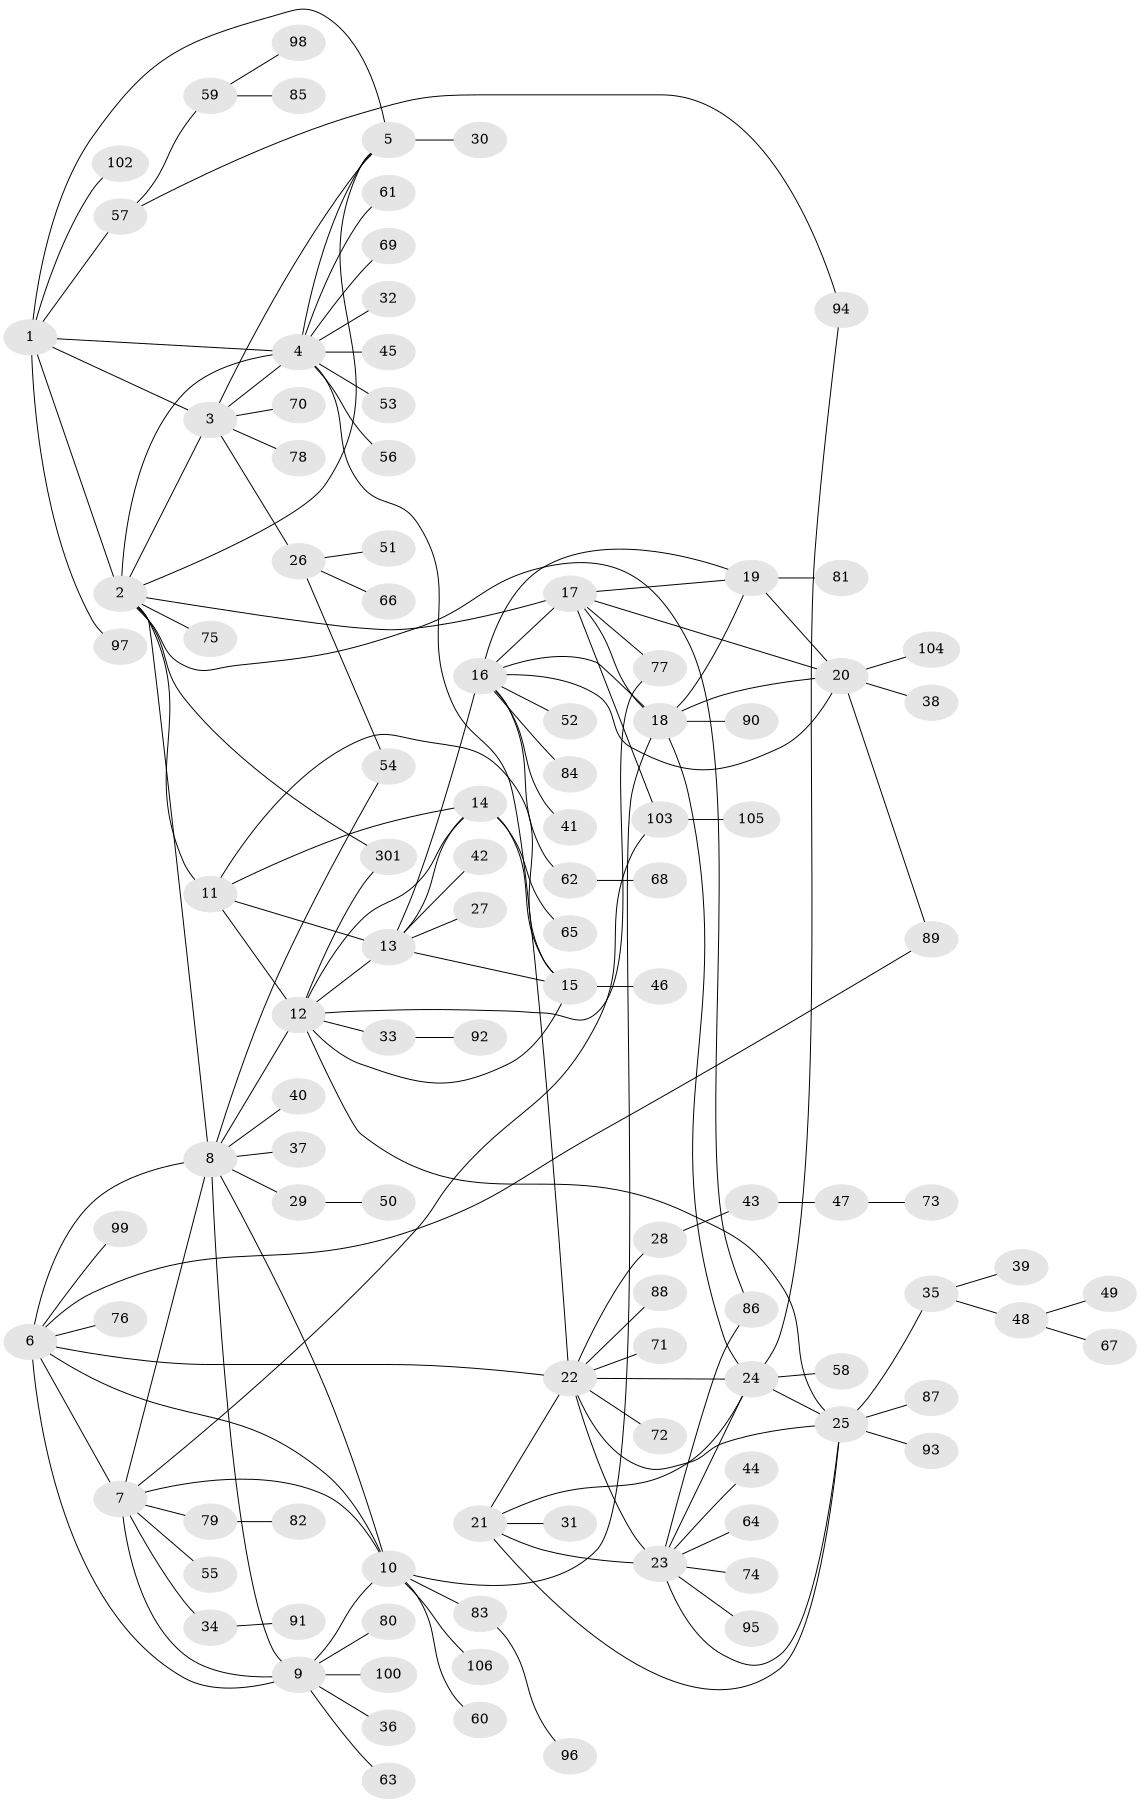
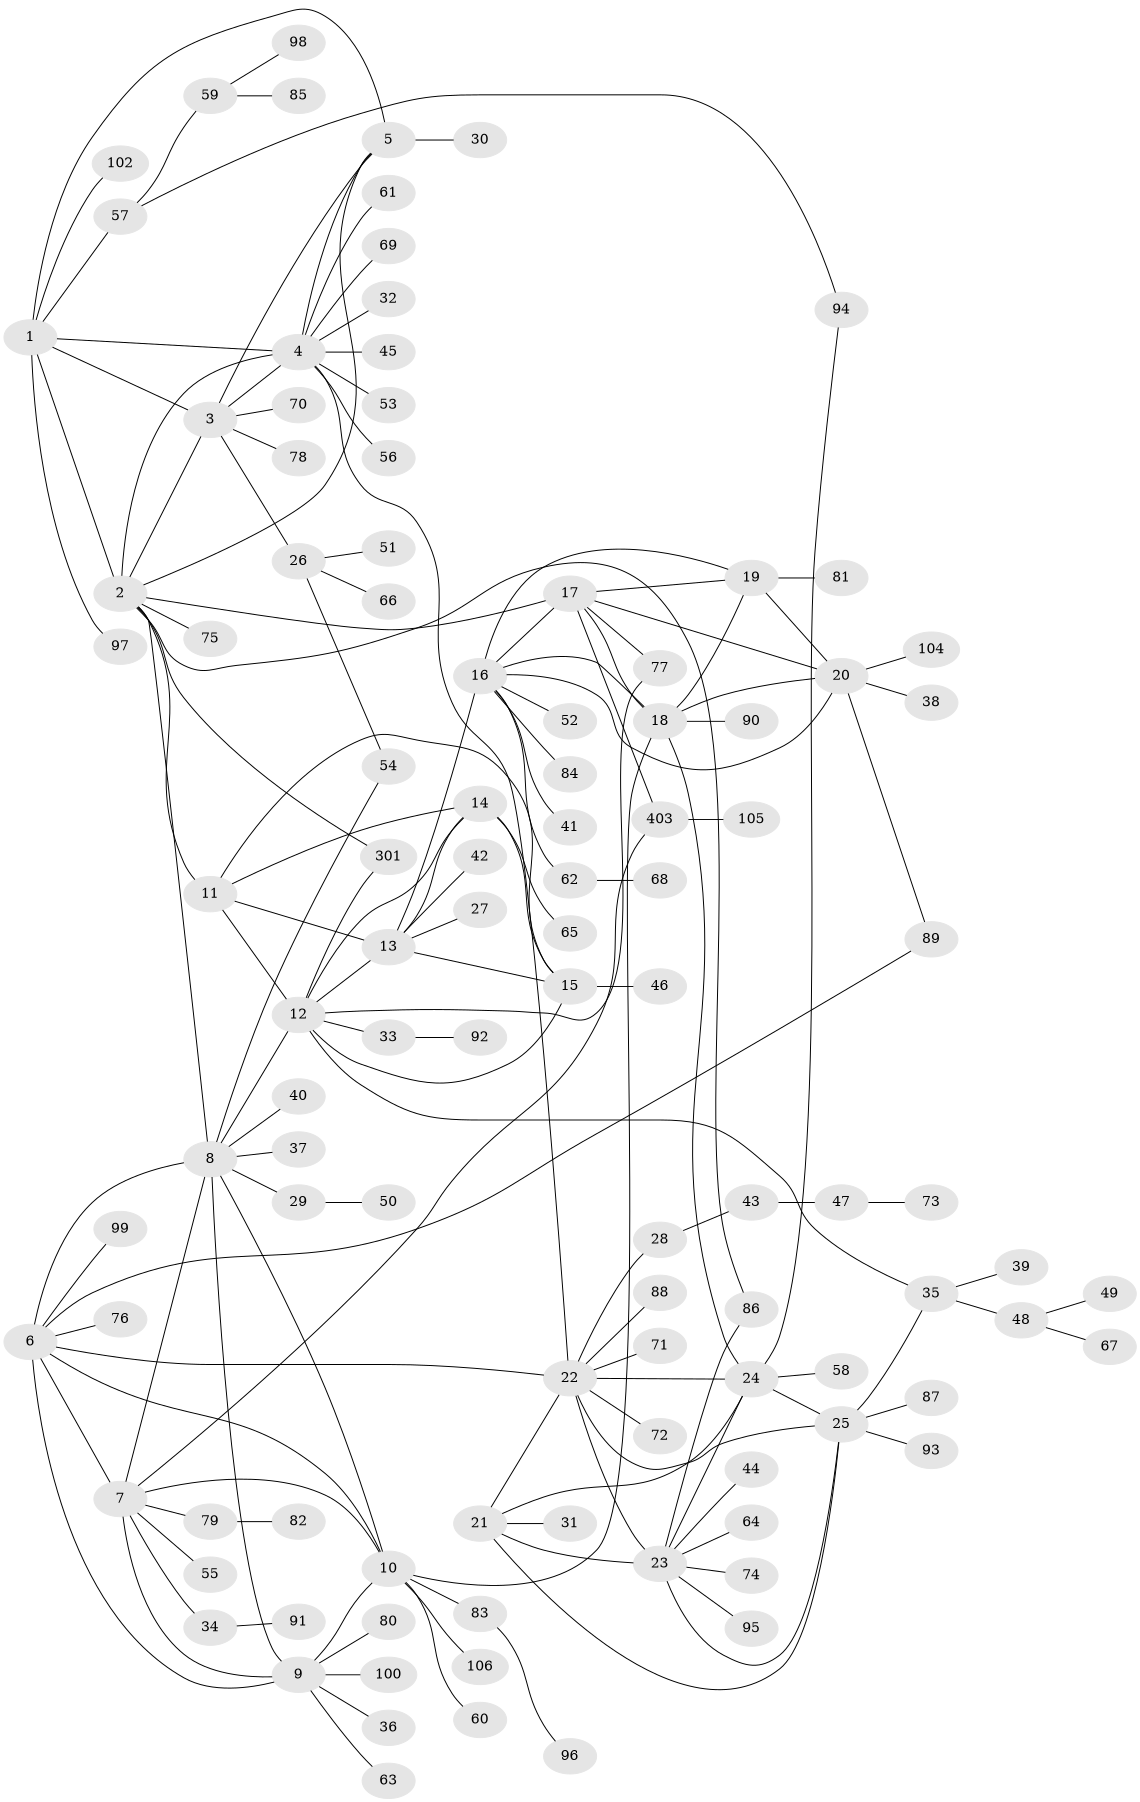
(660, 820) -> (660, 820)
(590, 1186) -> (607, 1120)
